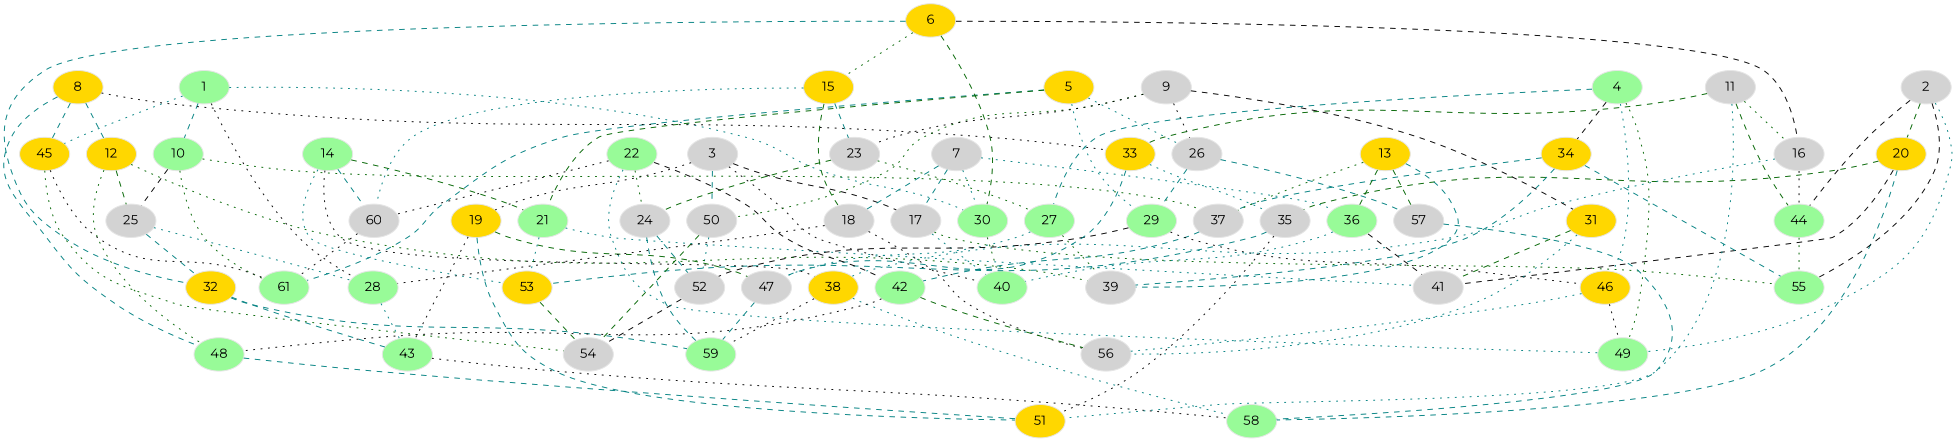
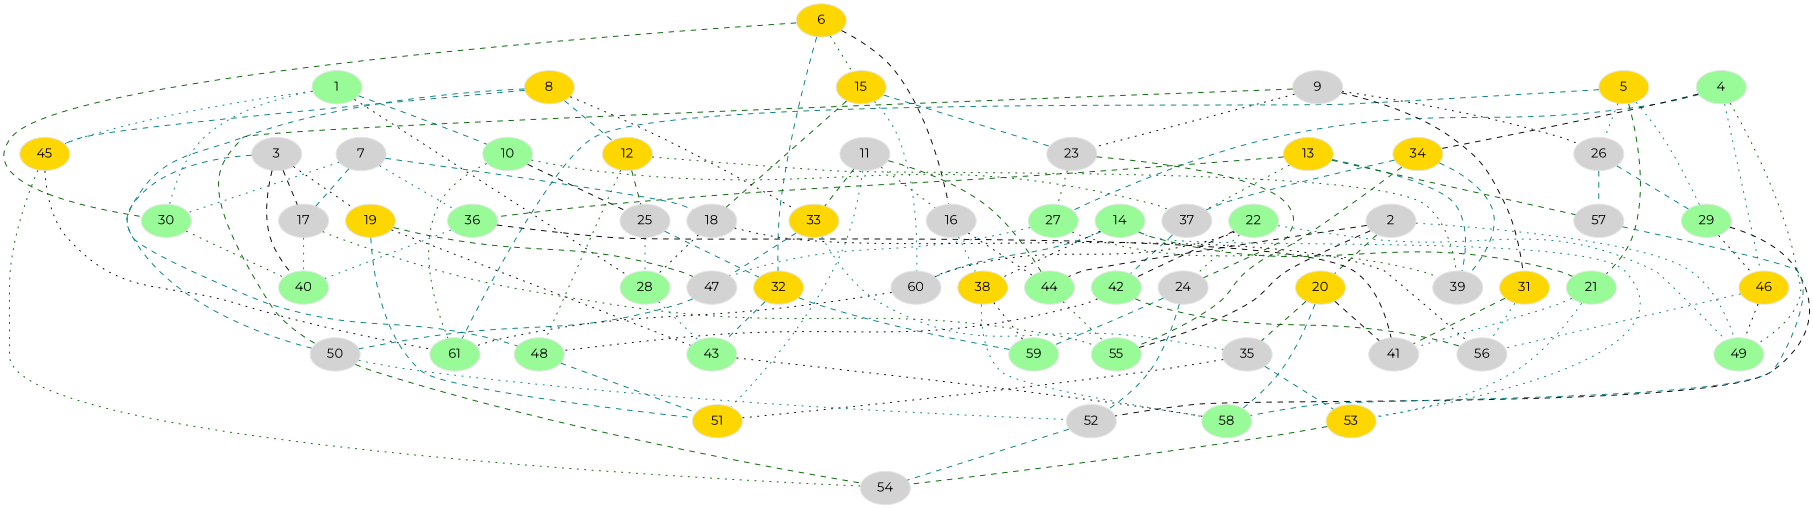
(913, 145) -> (644, 115)
(1683, 221) -> (1255, 265)
(836, 245) -> (268, 224)
(644, 321) -> (988, 455)
(739, 321) -> (527, 328)
